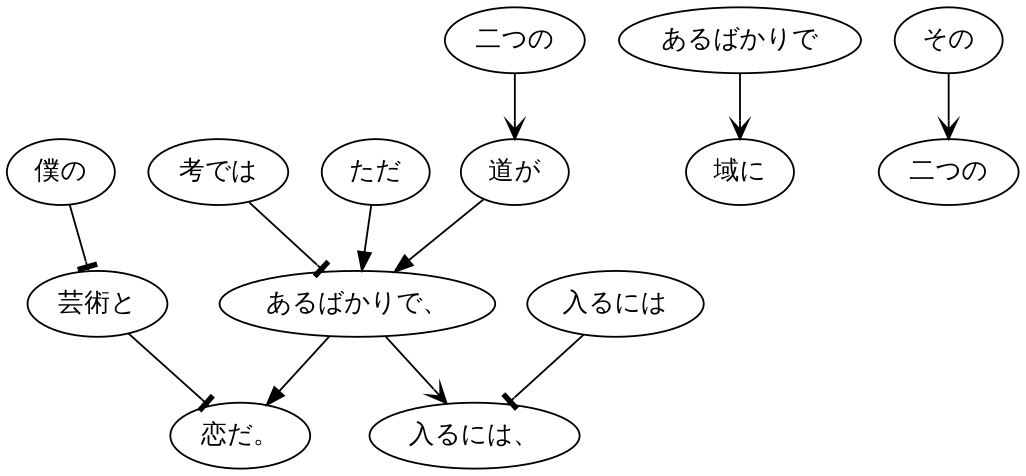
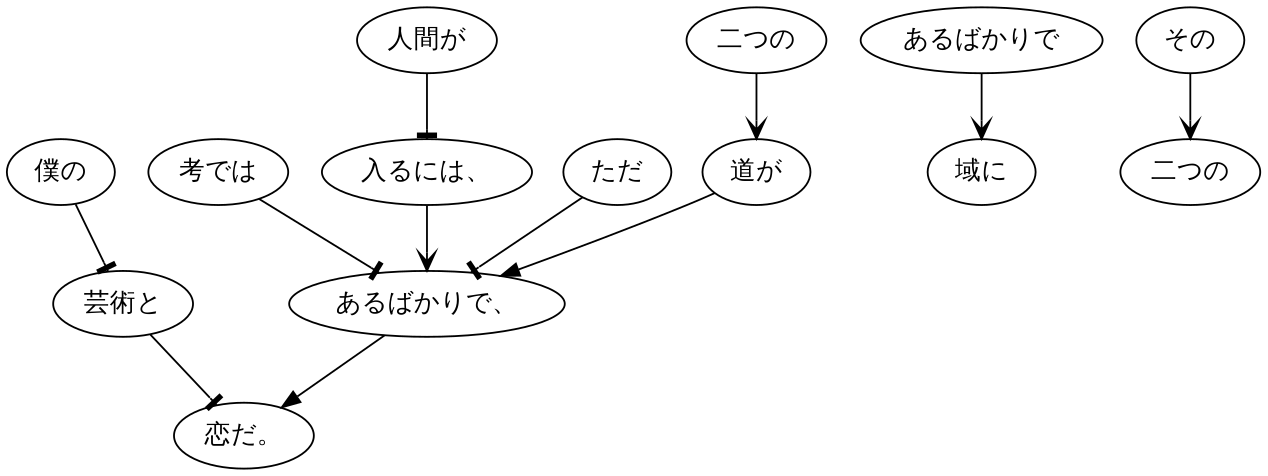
(368, 228) -> (531, 232)
(616, 304) -> (427, 40)
(410, 363) -> (427, 229)
